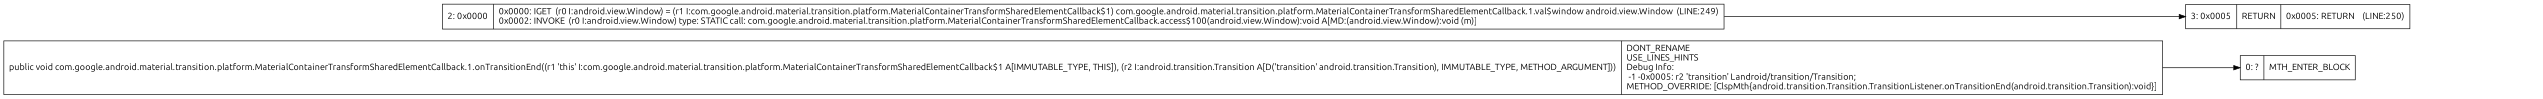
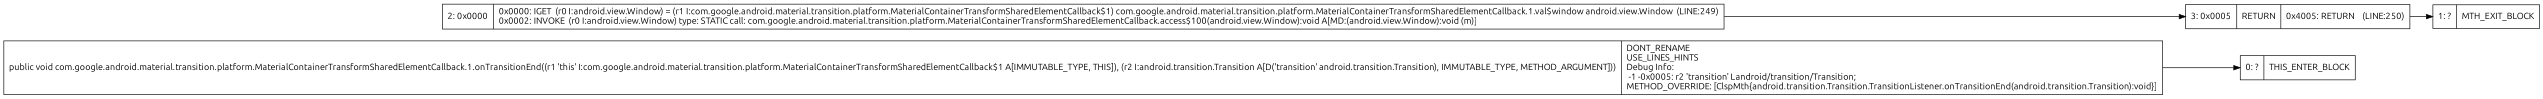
(2345, 16) -> (2345, 16)
none -> (2486, 17)
(2310, 67) -> (2310, 67)
